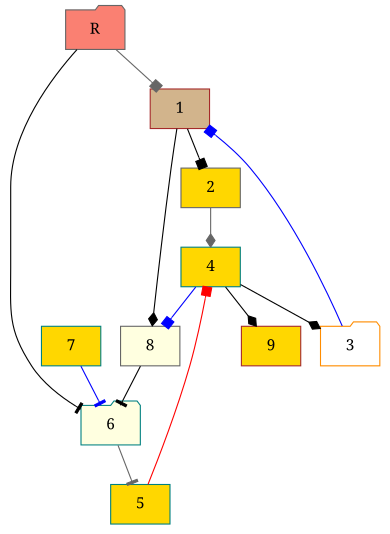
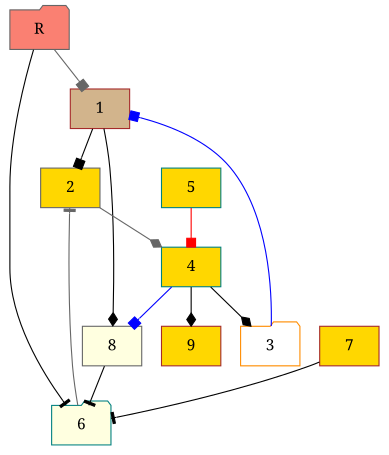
(71, 346) -> (349, 346)
(90, 383) -> (219, 393)
(125, 462) -> (70, 310)
